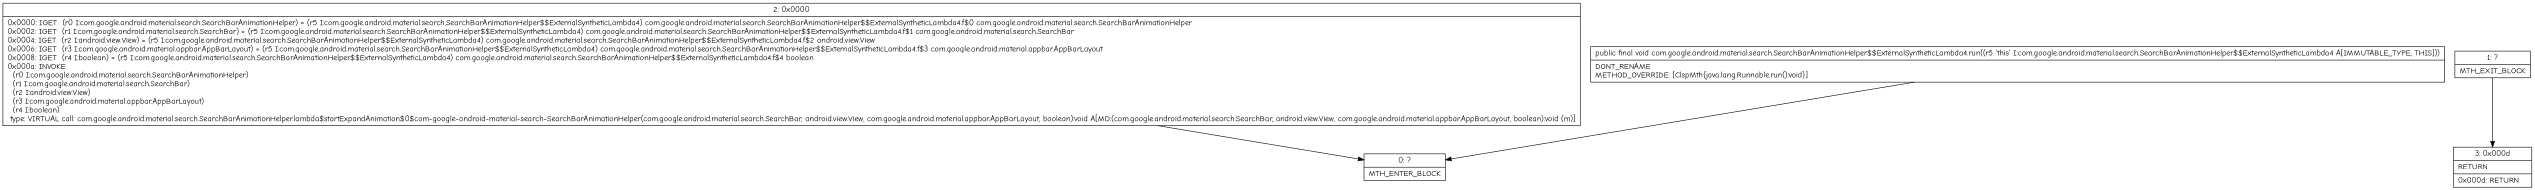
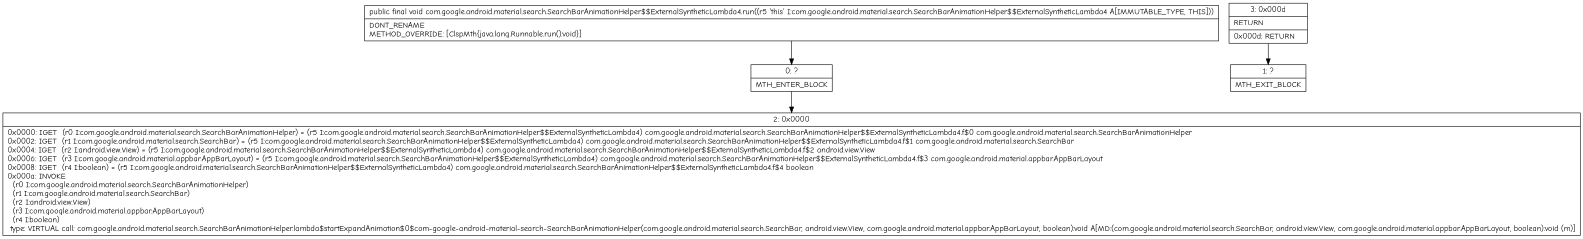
(2493, 109) -> (1268, 51)
(1258, 142) -> (792, 99)
